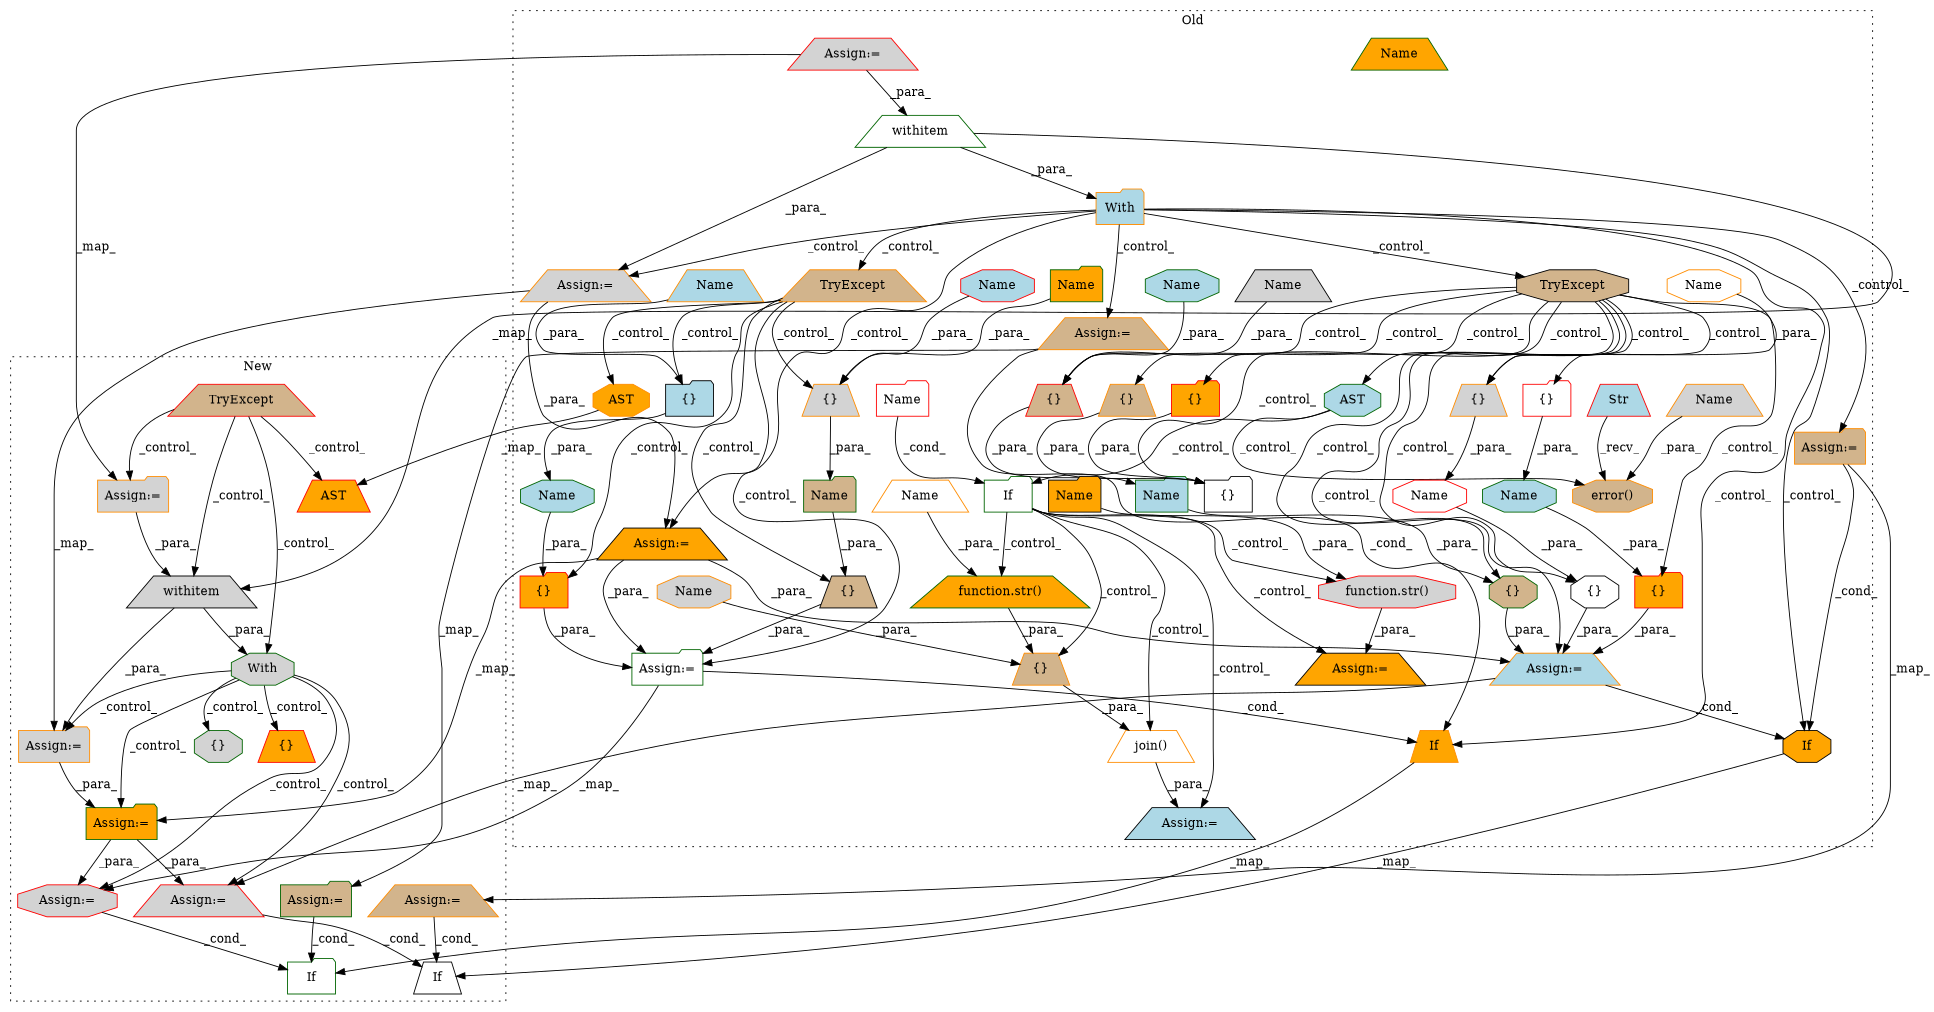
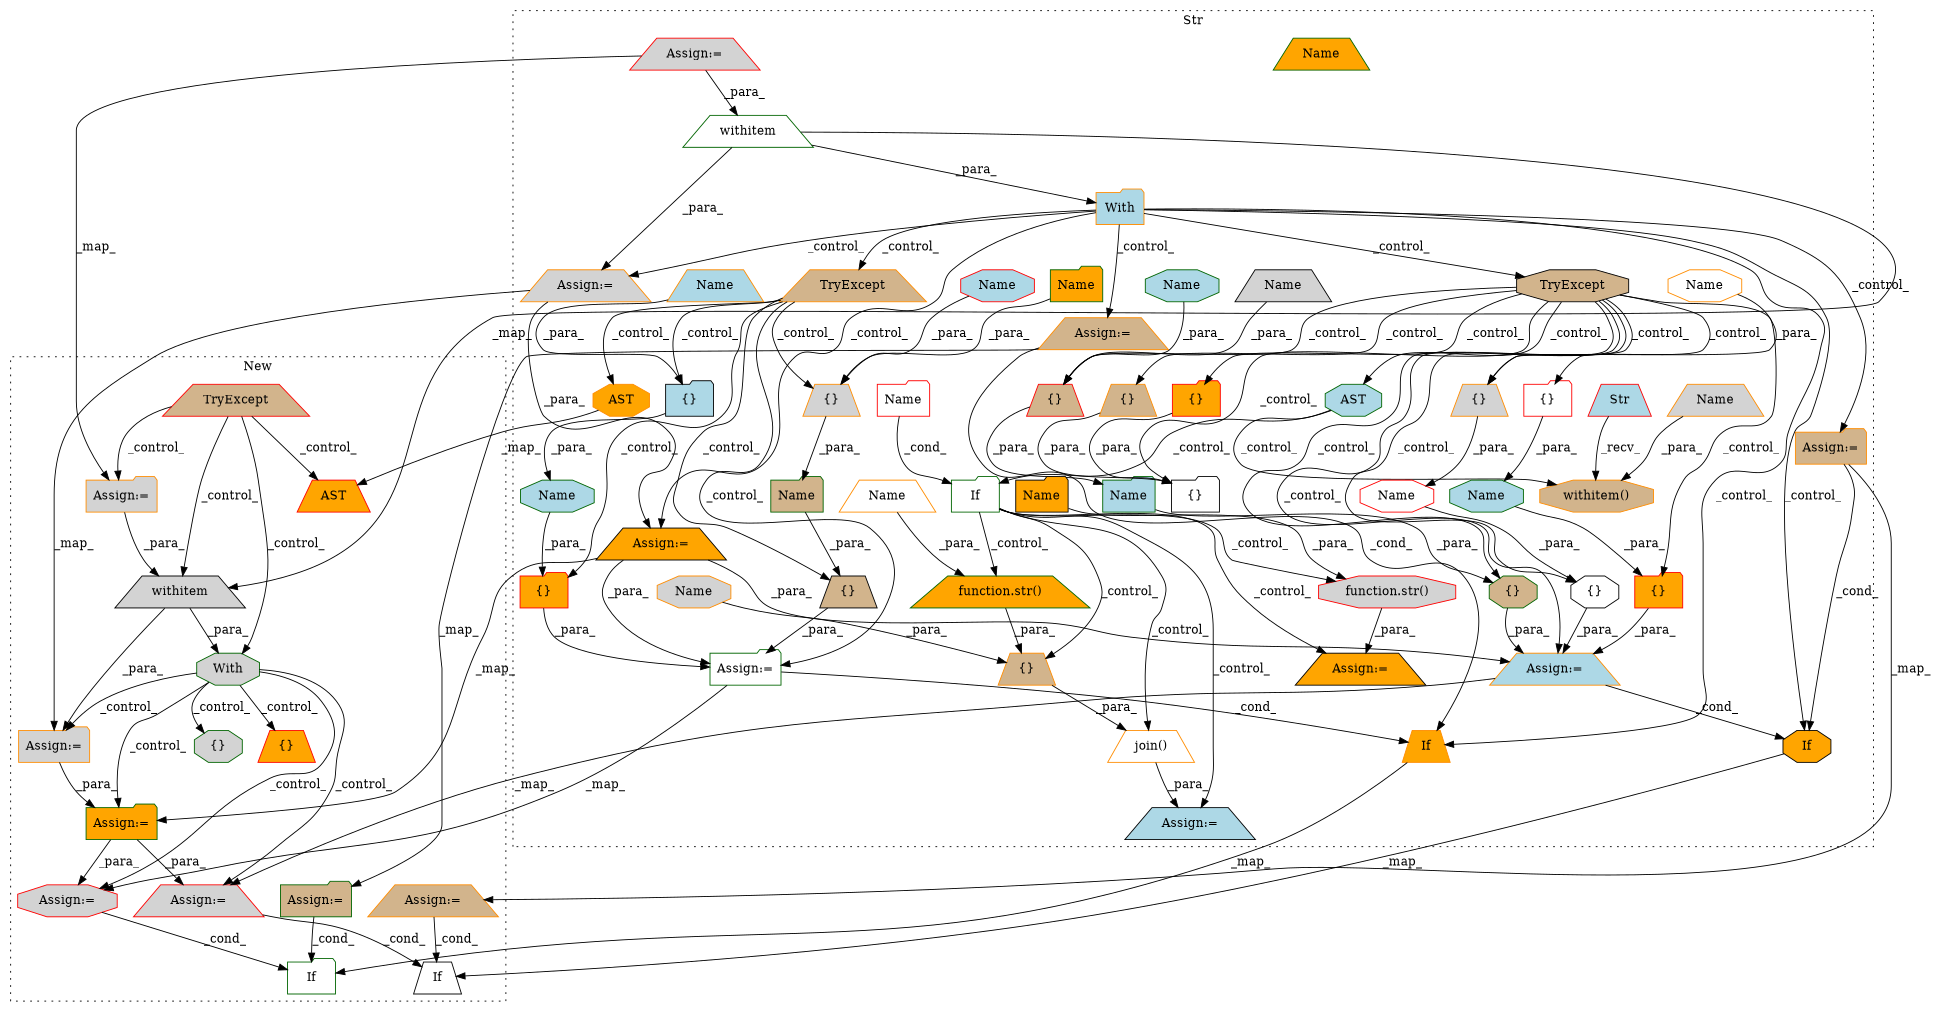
(1193, 21) -> (1193, 21)
(1613, 496) -> (1597, 496)
